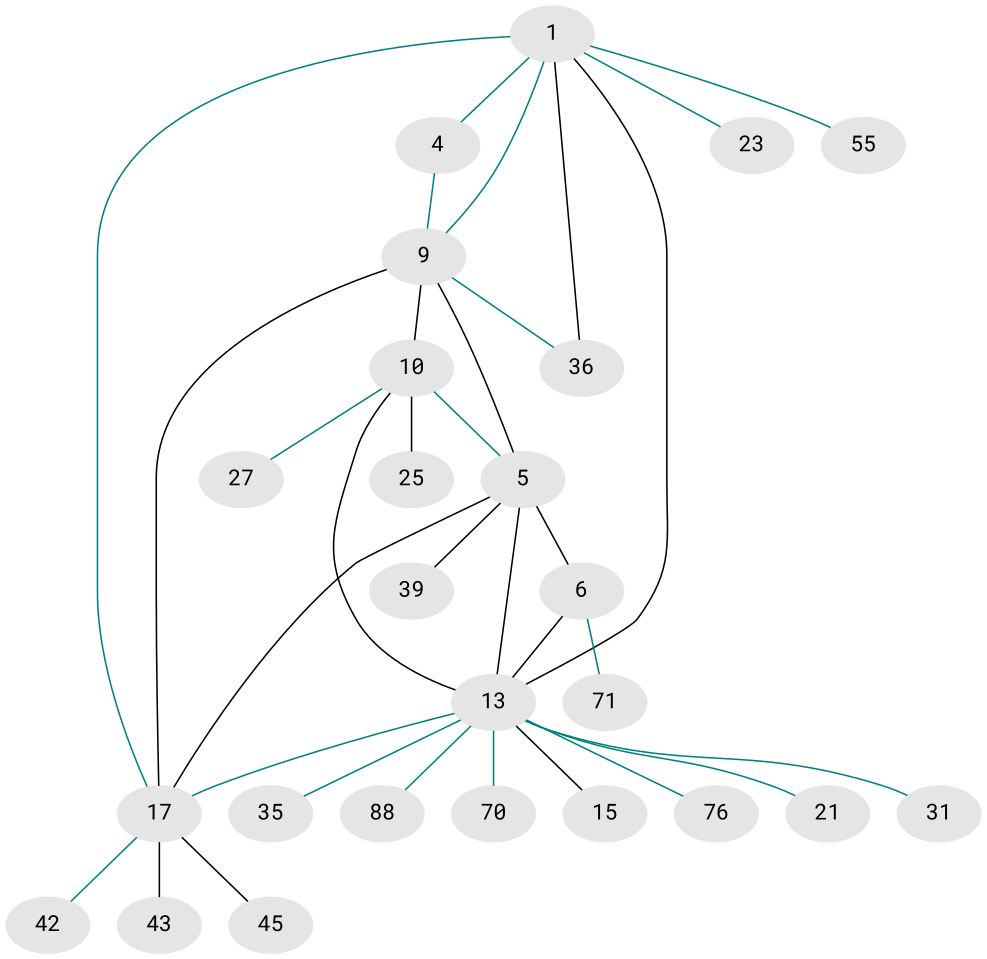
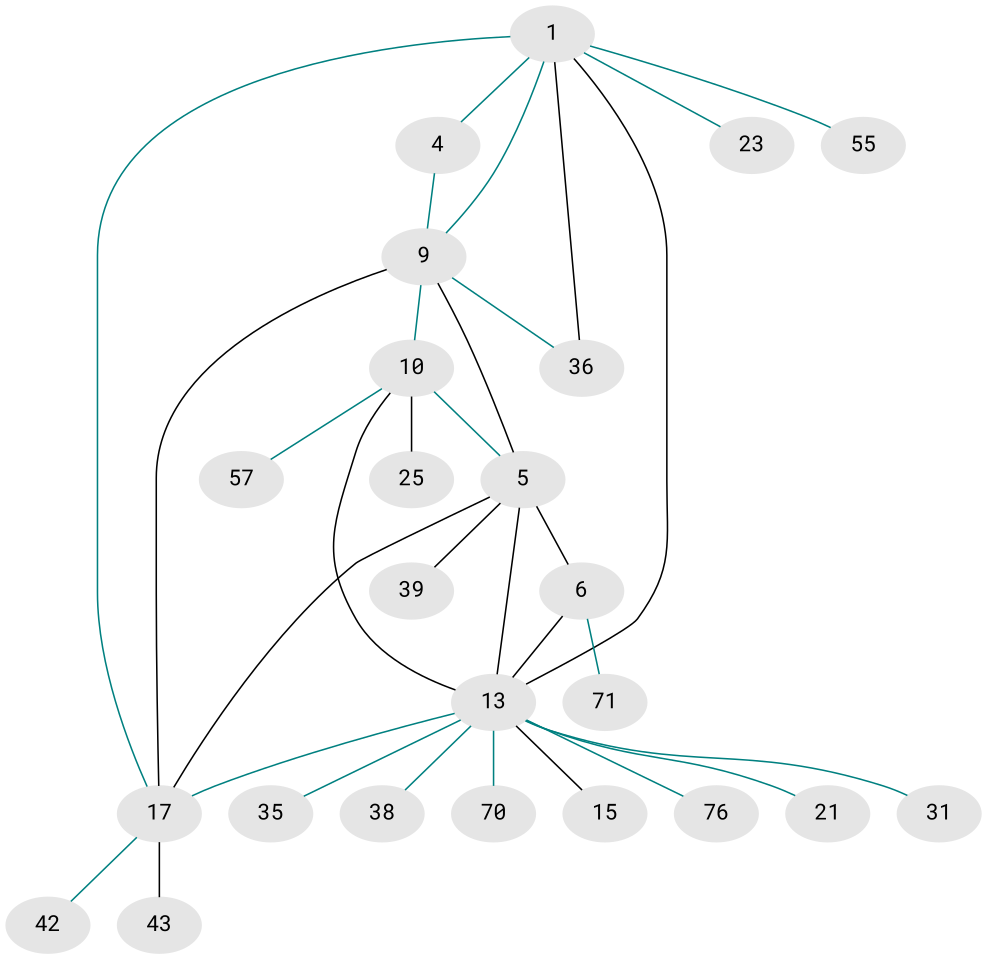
(418, 313) -> (418, 313)
(241, 480) -> (241, 480)
(382, 814) -> (382, 814)
(271, 925) -> none
